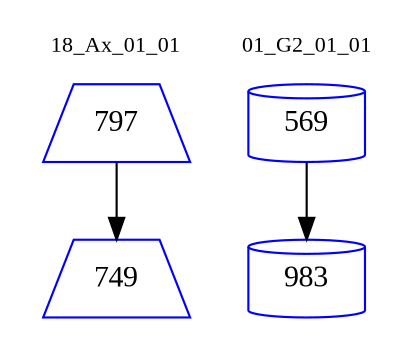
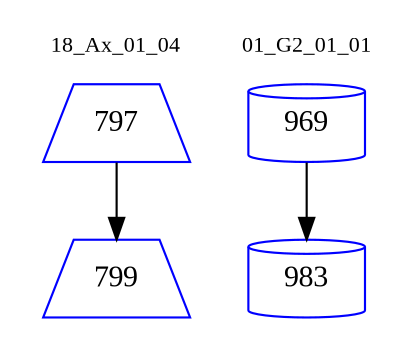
(117, 46) -> (117, 46)
(307, 123) -> (307, 123)
(117, 279) -> (117, 279)
